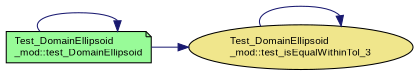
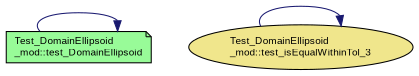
(165, 47) -> none
